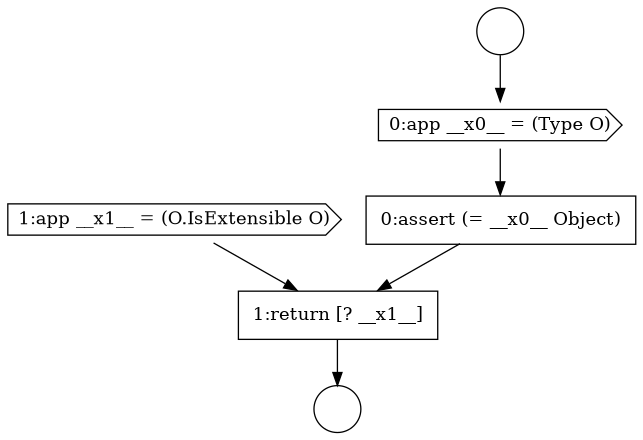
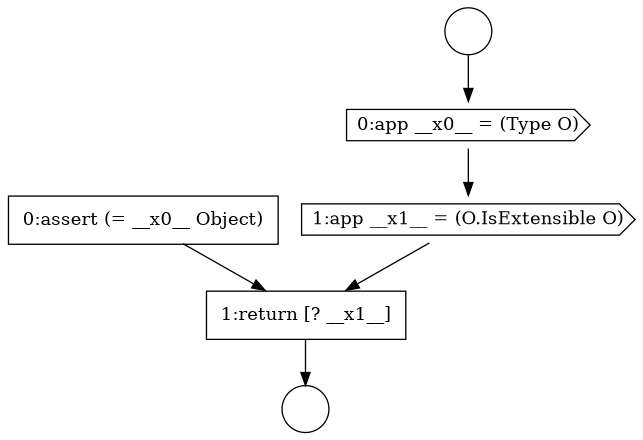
(500, 165) -> (468, 165)
